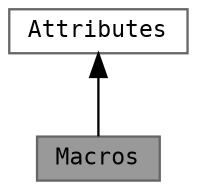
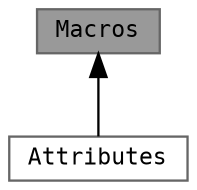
(98, 107) -> (98, 107)
